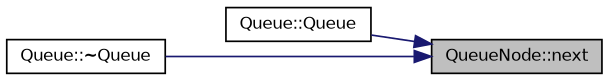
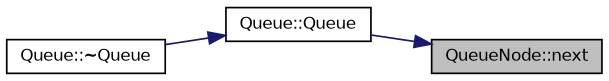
(290, 56) -> (187, 41)
